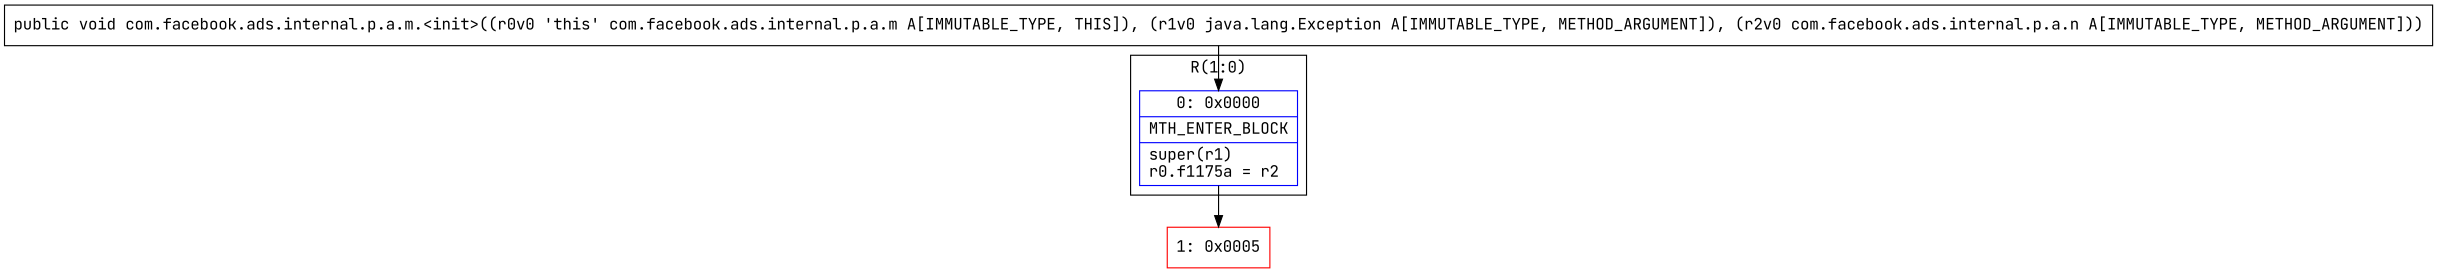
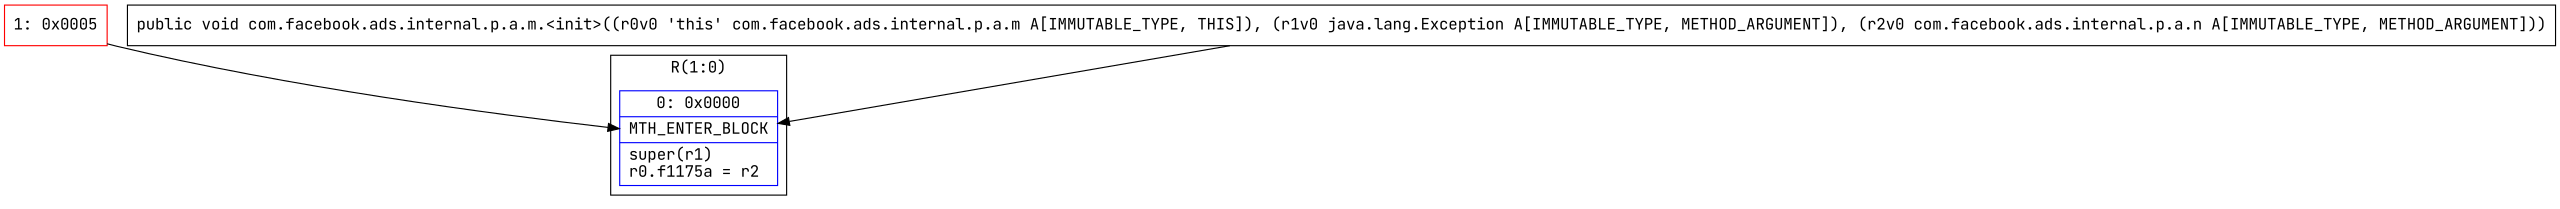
(1219, 202) -> (356, 93)
